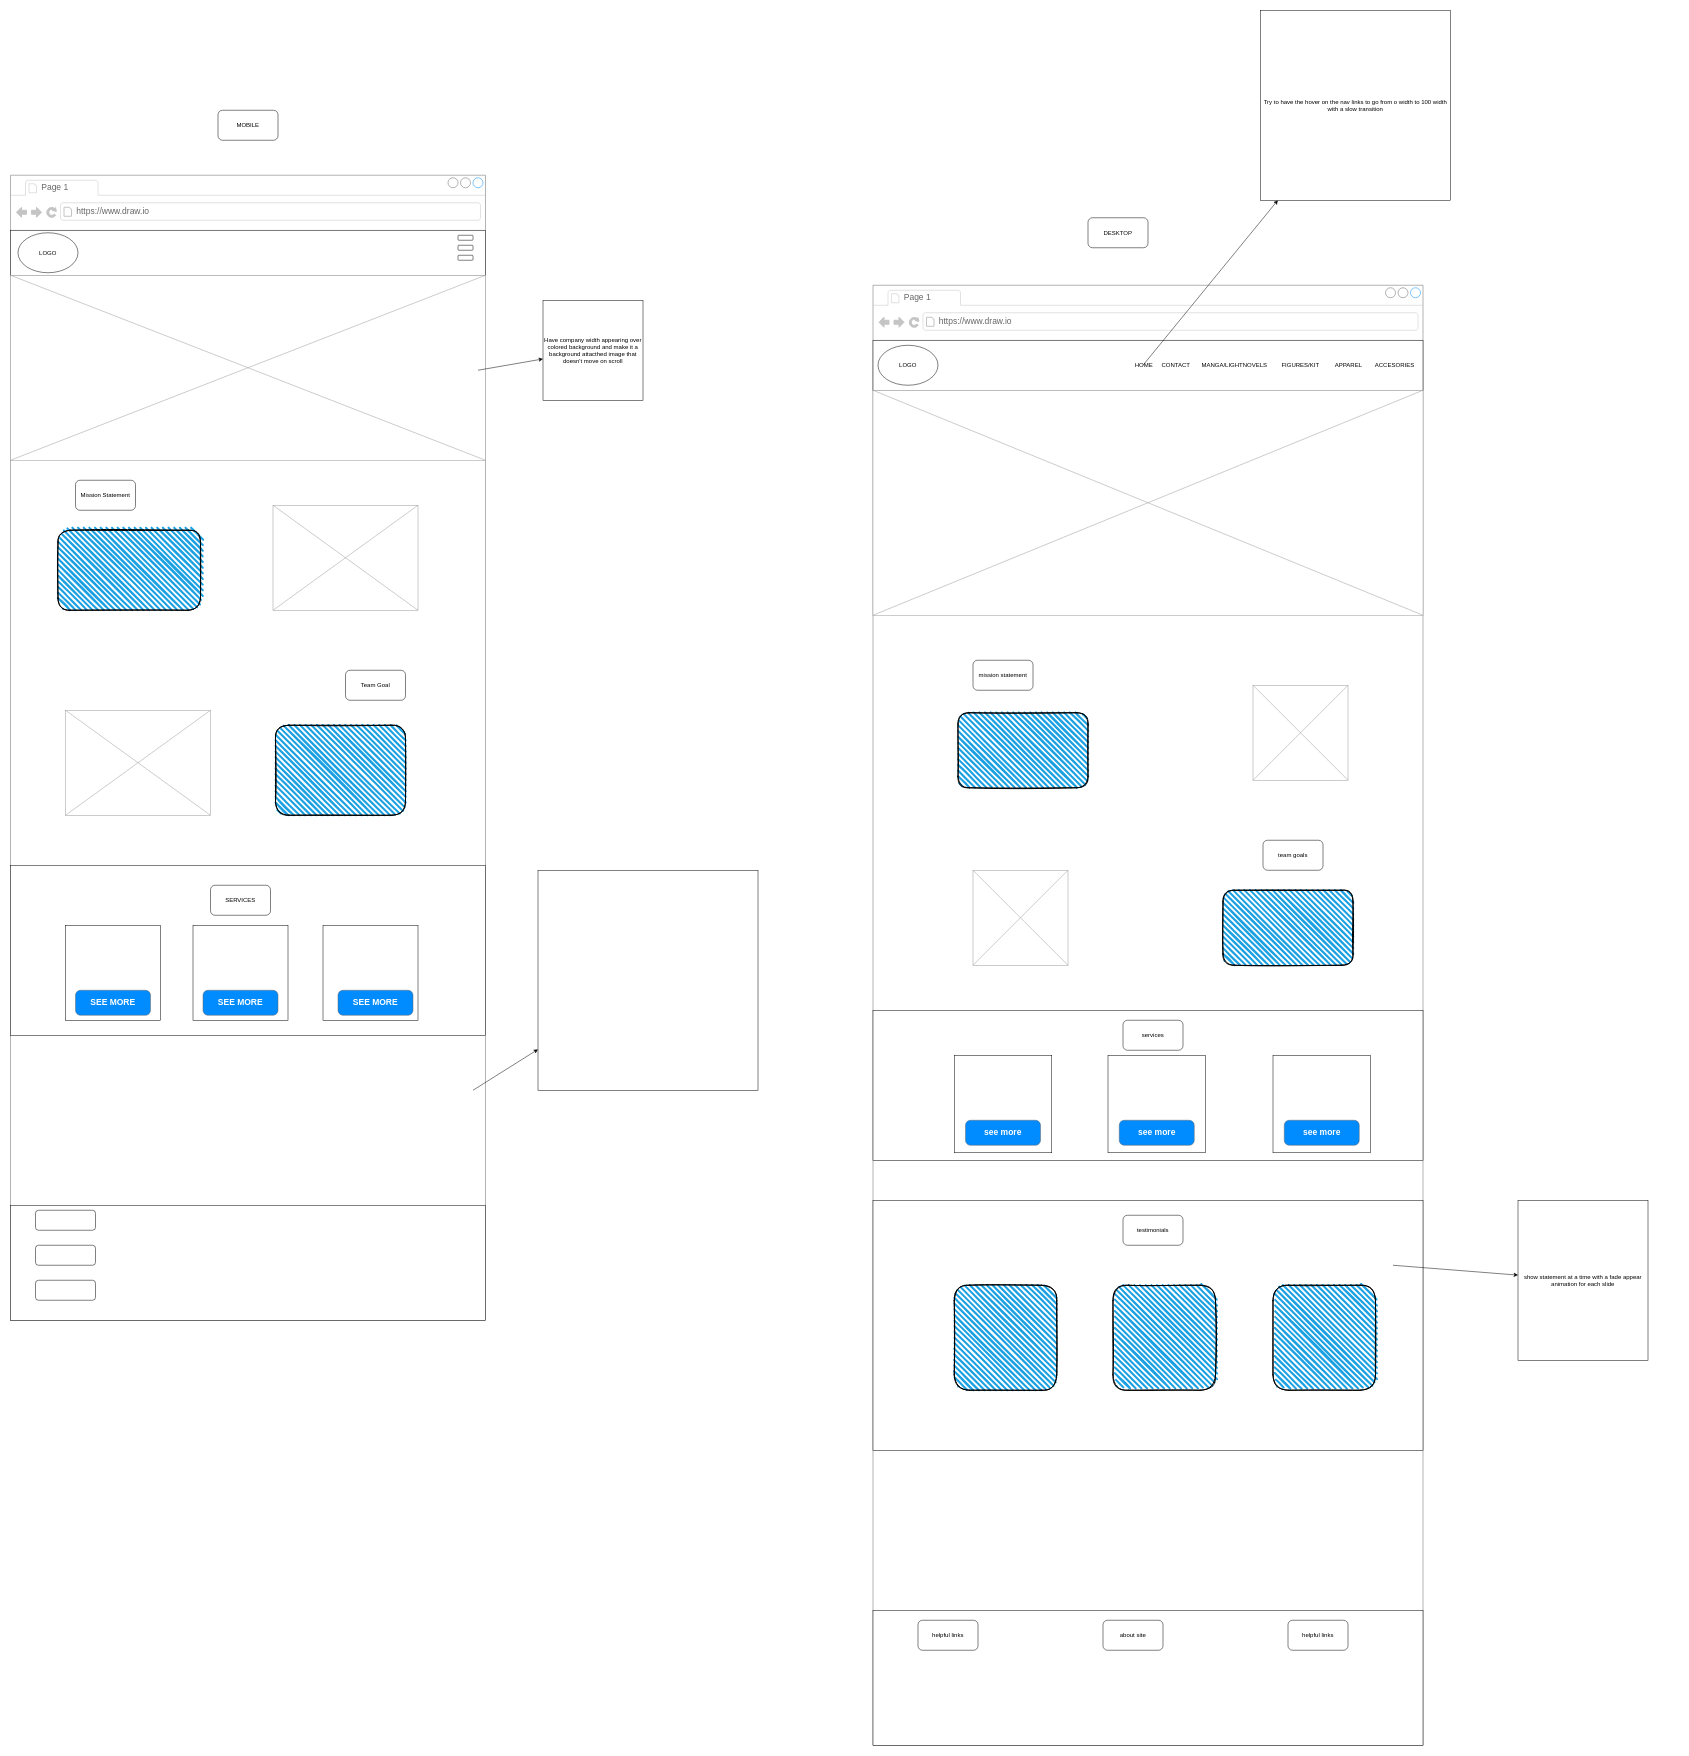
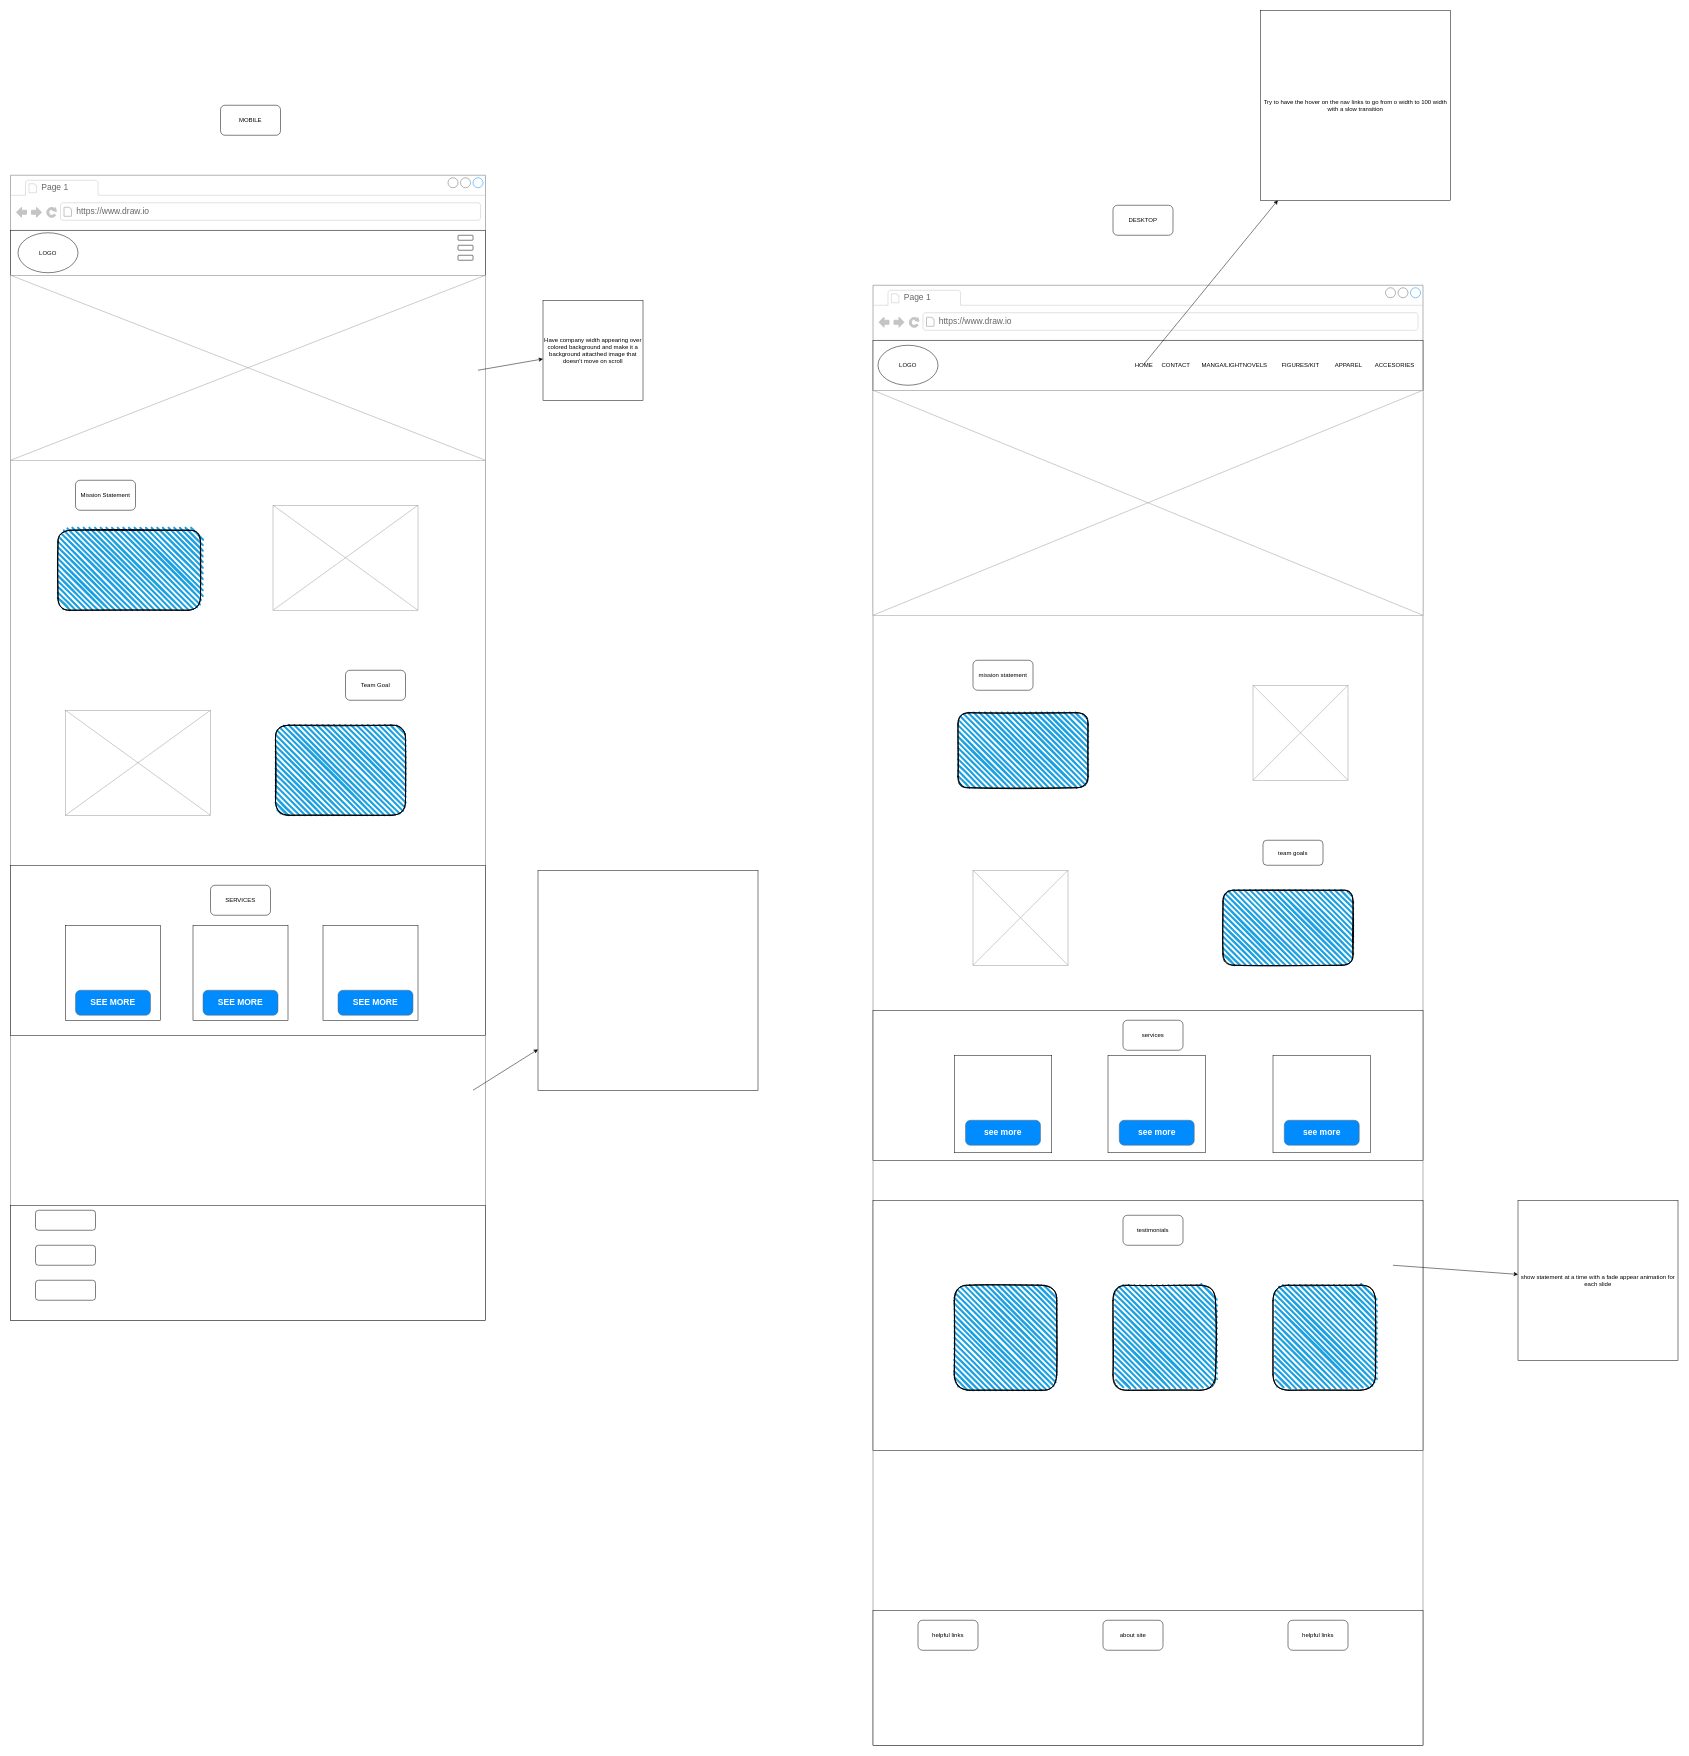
(248, 125) -> (250, 120)
(1118, 233) -> (1143, 220)
(1293, 855) -> (1293, 853)
(1583, 1280) -> (1598, 1280)
